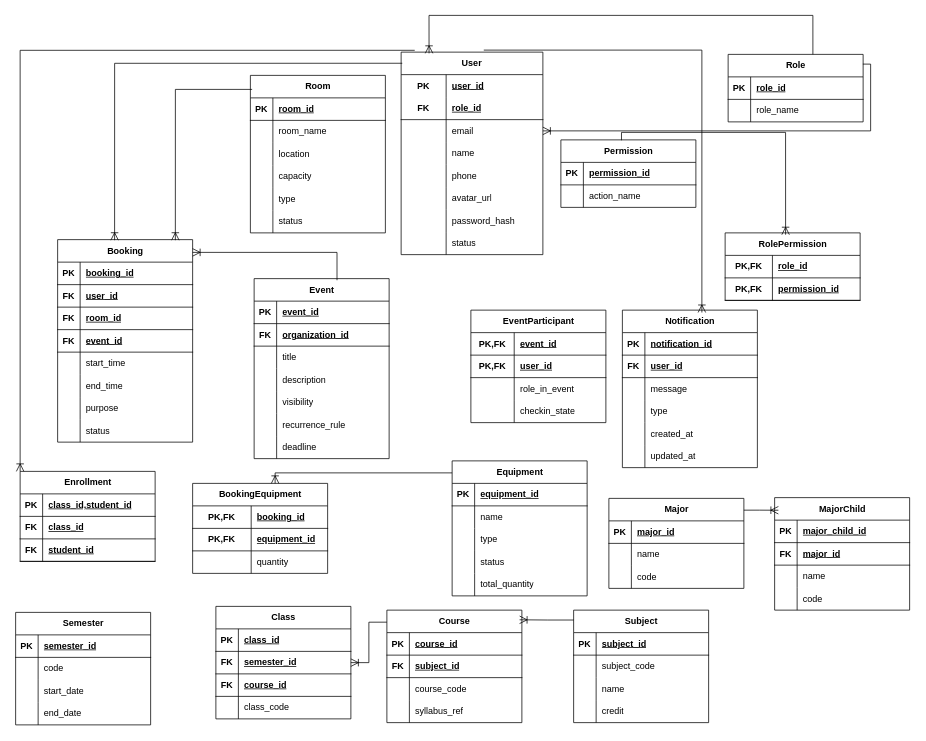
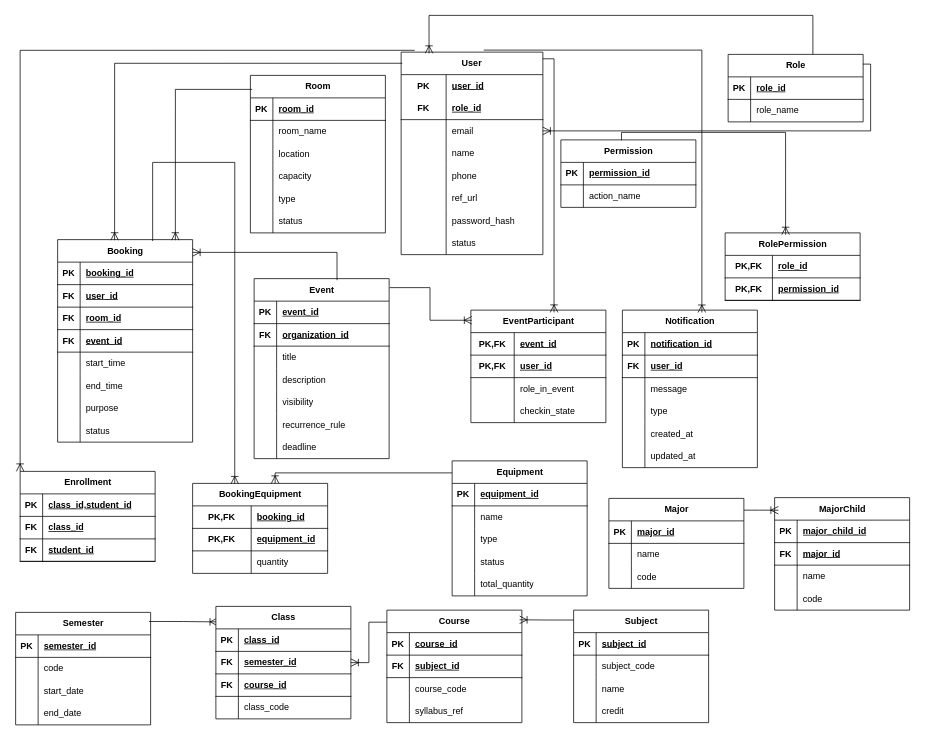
none -> (549, 59)
(476, 198) -> (468, 198)
none -> (235, 243)
none -> (448, 320)
none -> (182, 622)
